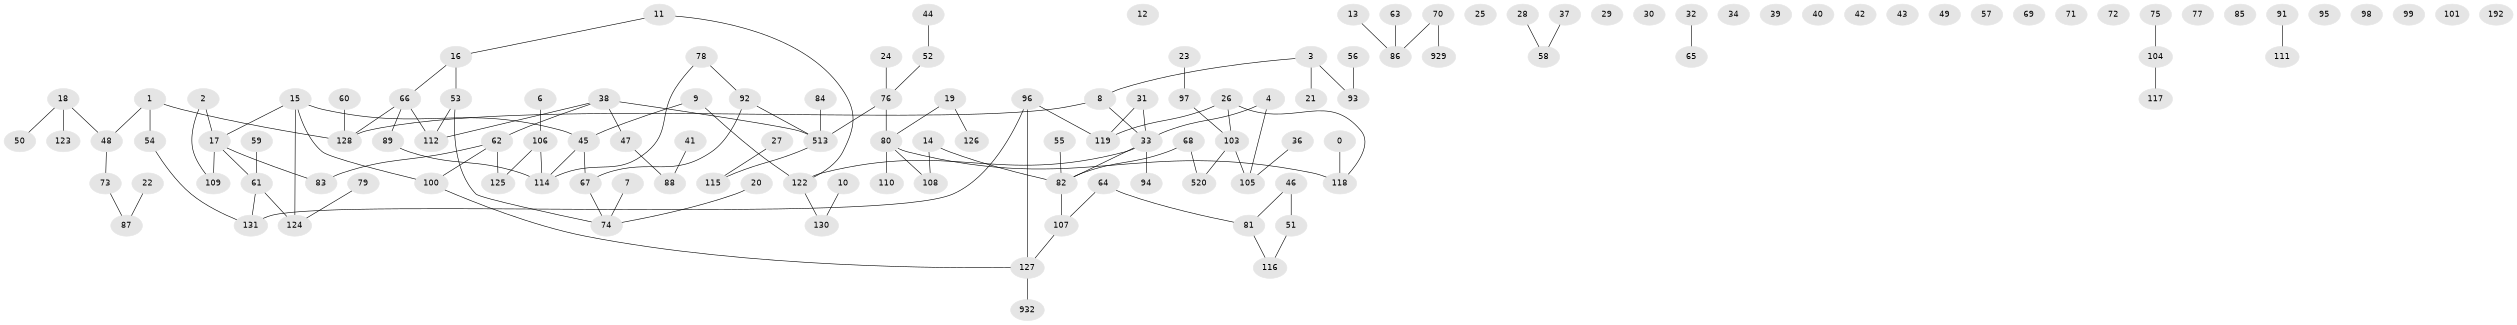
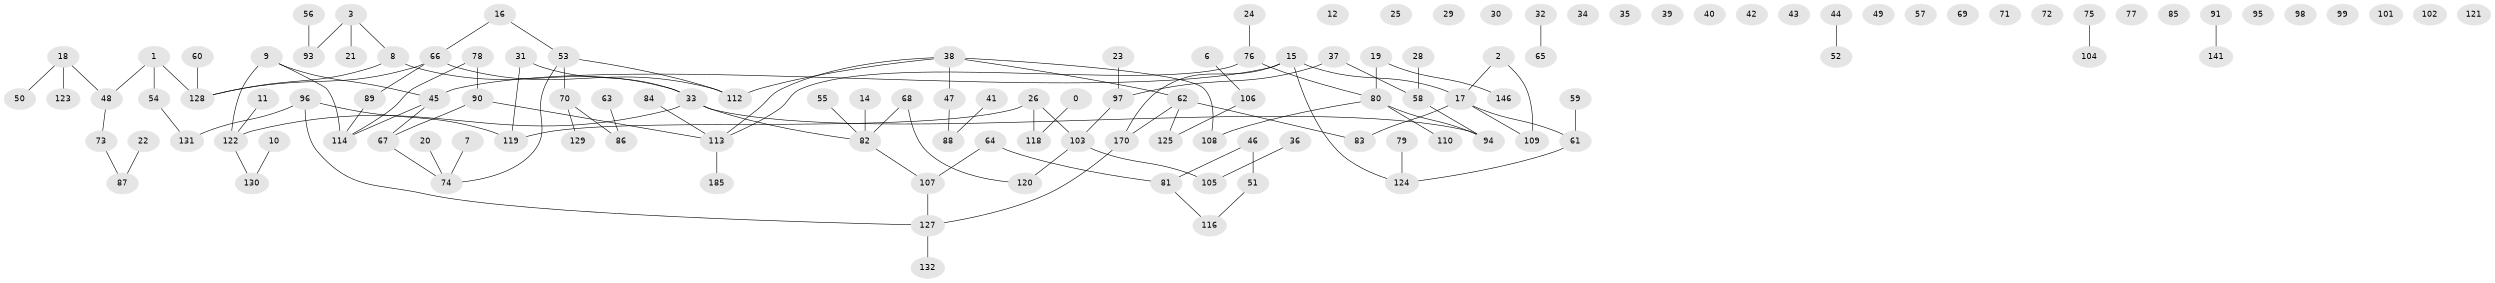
(1353, 15) -> none
none -> (1625, 15)
none -> (2474, 15)
(2496, 15) -> (2430, 15)
(558, 36) -> none
(1439, 57) -> (578, 141)
(2282, 57) -> (2216, 57)
(907, 78) -> none
none -> (1223, 81)
none -> (565, 83)
(745, 99) -> (478, 99)
(1269, 99) -> none
(2156, 99) -> none
none -> (1454, 120)
(777, 141) -> none
(821, 141) -> (717, 141)
(972, 141) -> (1504, 99)
(541, 162) -> (323, 86)
(930, 164) -> (1108, 69)
(1080, 167) -> (1432, 120)
(431, 183) -> (1122, 141)
(713, 183) -> (717, 183)
(1199, 183) -> (1025, 183)
(254, 204) -> none
(1027, 310) -> (928, 268)
